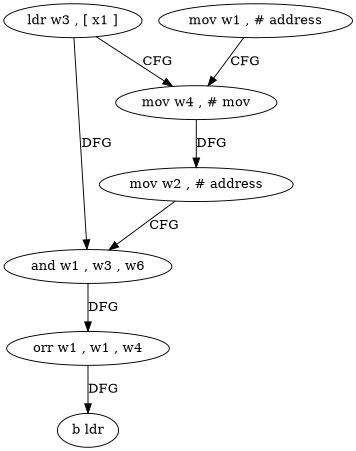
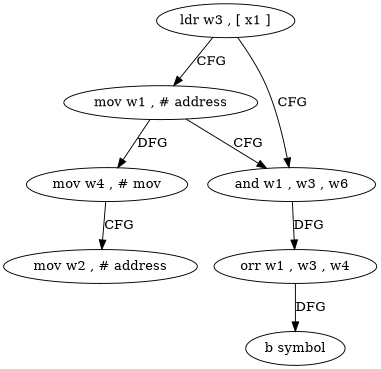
(130, 59) -> (196, 58)
(245, 62) -> (153, 144)
(97, 144) -> (293, 103)
(212, 144) -> (119, 226)
(146, 223) -> (222, 141)
(88, 348) -> (295, 266)
(88, 430) -> (295, 348)
